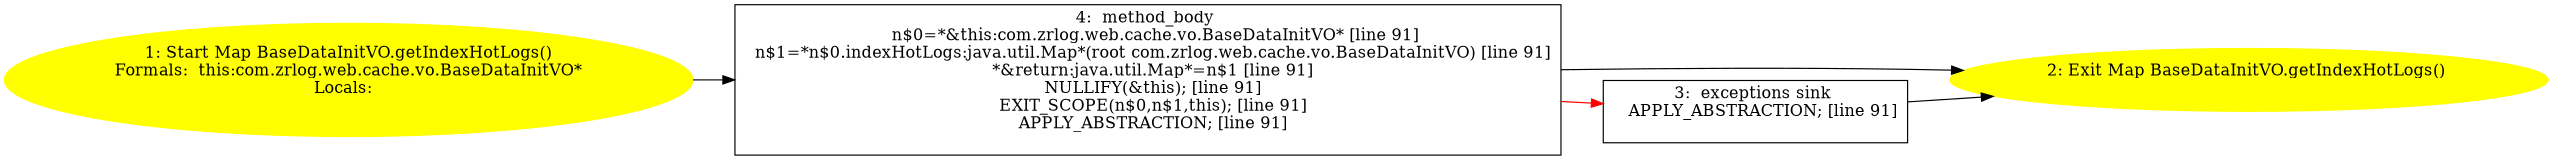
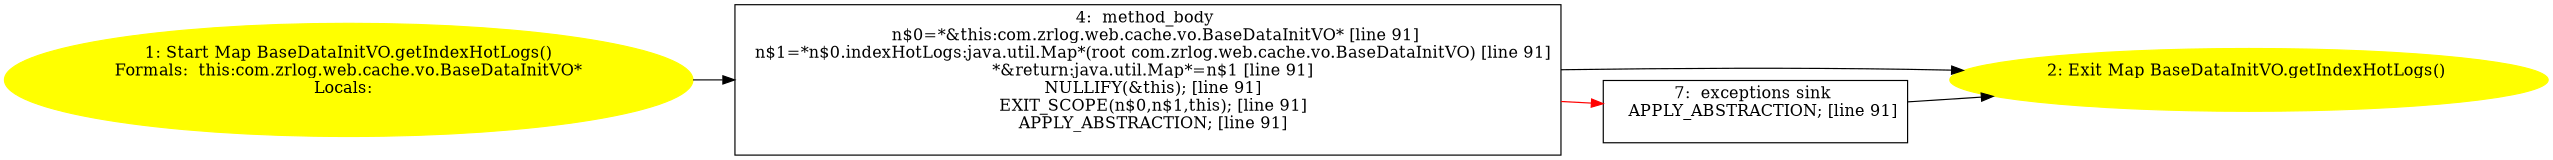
(1755, 112) -> (1755, 112)
